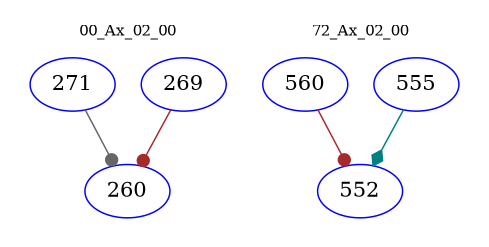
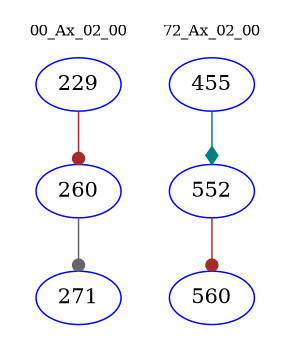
(184, 84) -> (79, 84)
(416, 84) -> (212, 84)
(97, 132) -> (79, 239)
(330, 132) -> (212, 239)
